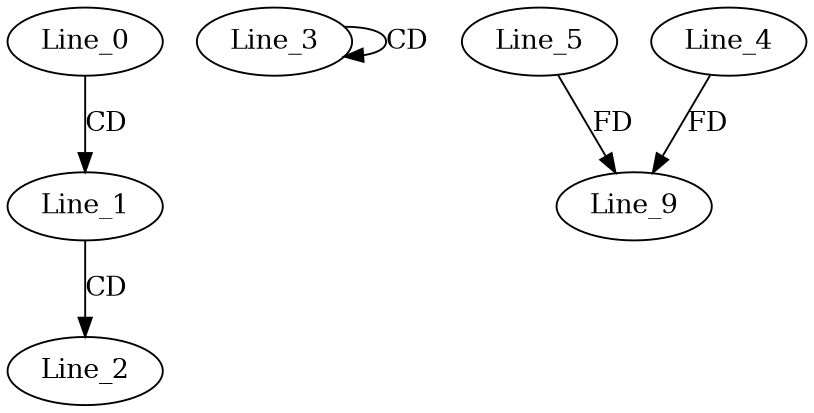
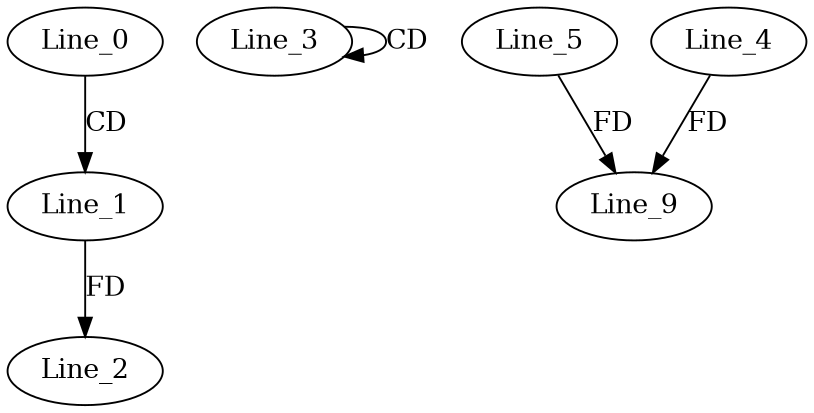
(106, 289) -> (106, 289)
